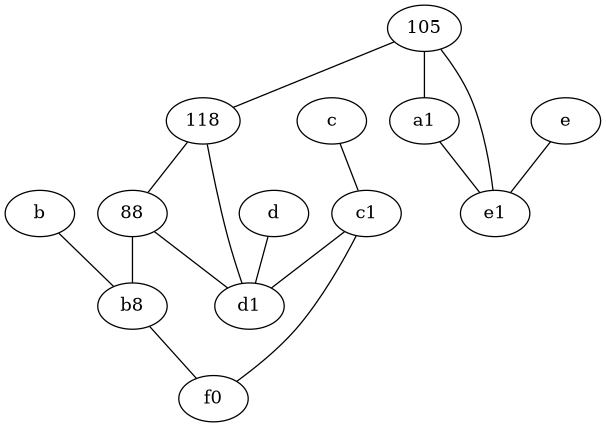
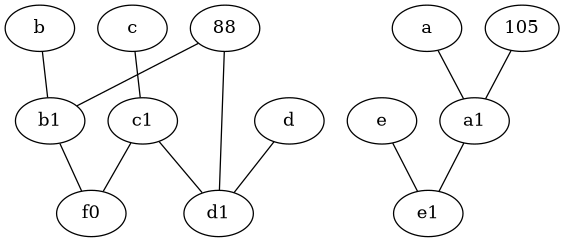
none -> (427, 28)
(477, 116) -> none
(203, 121) -> none
(132, 306) -> (50, 121)
